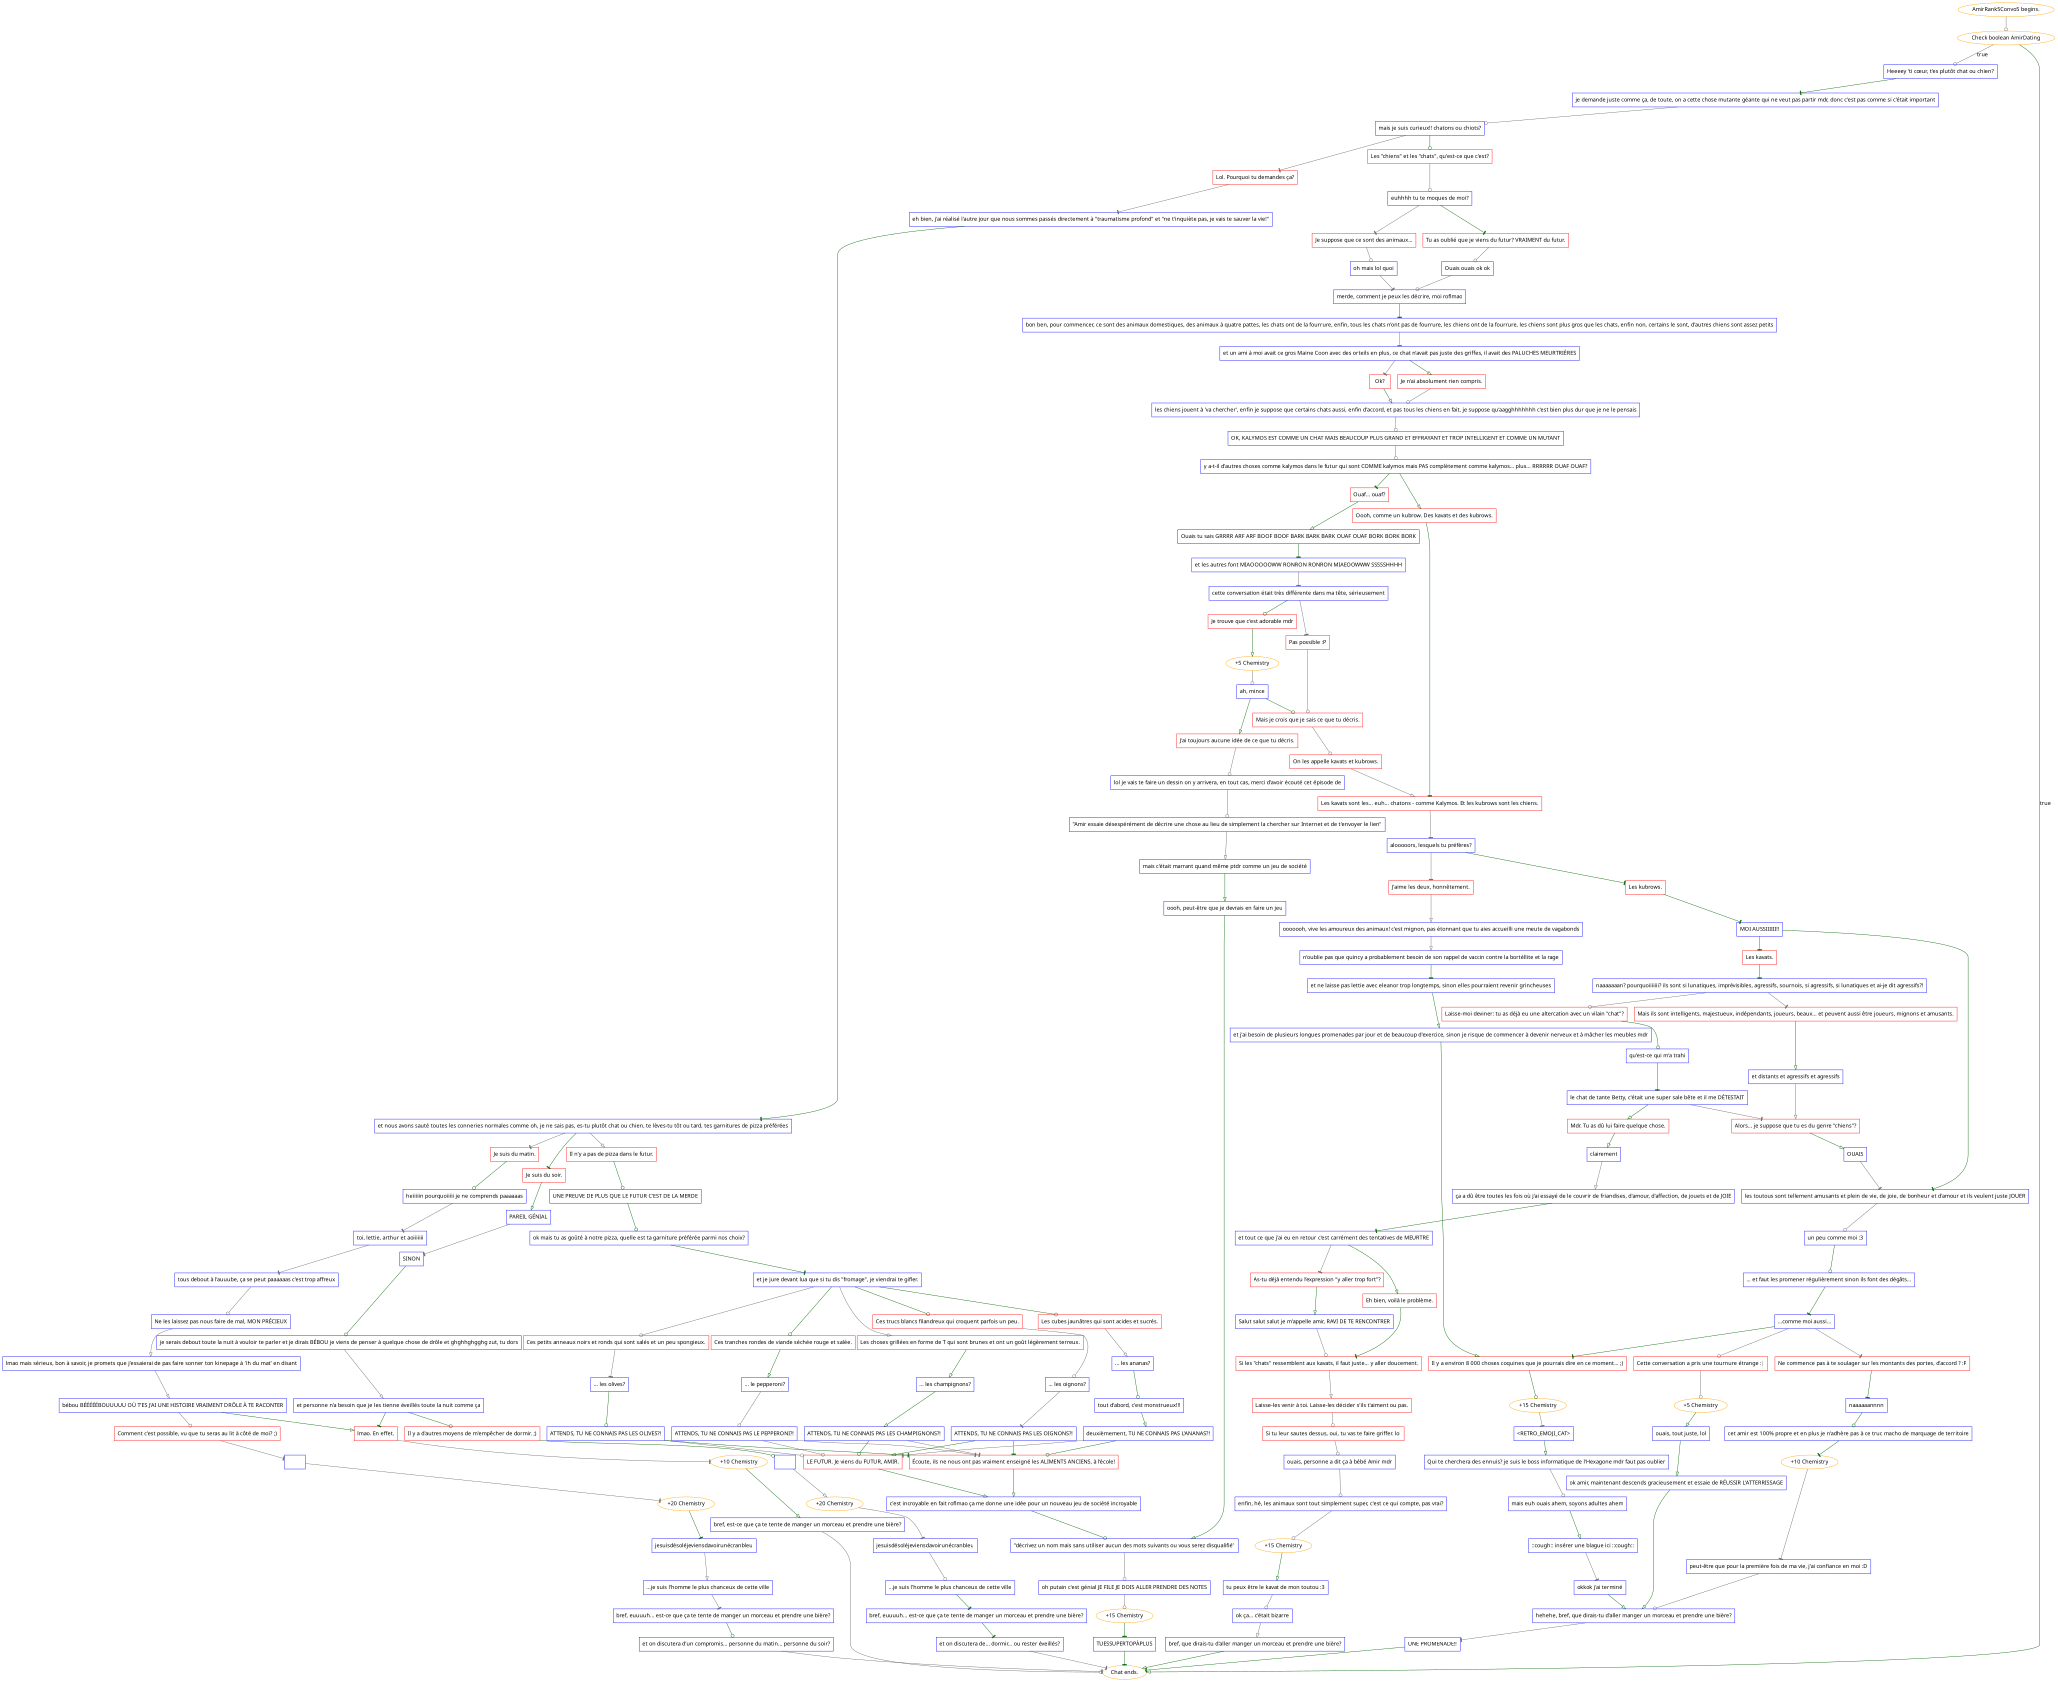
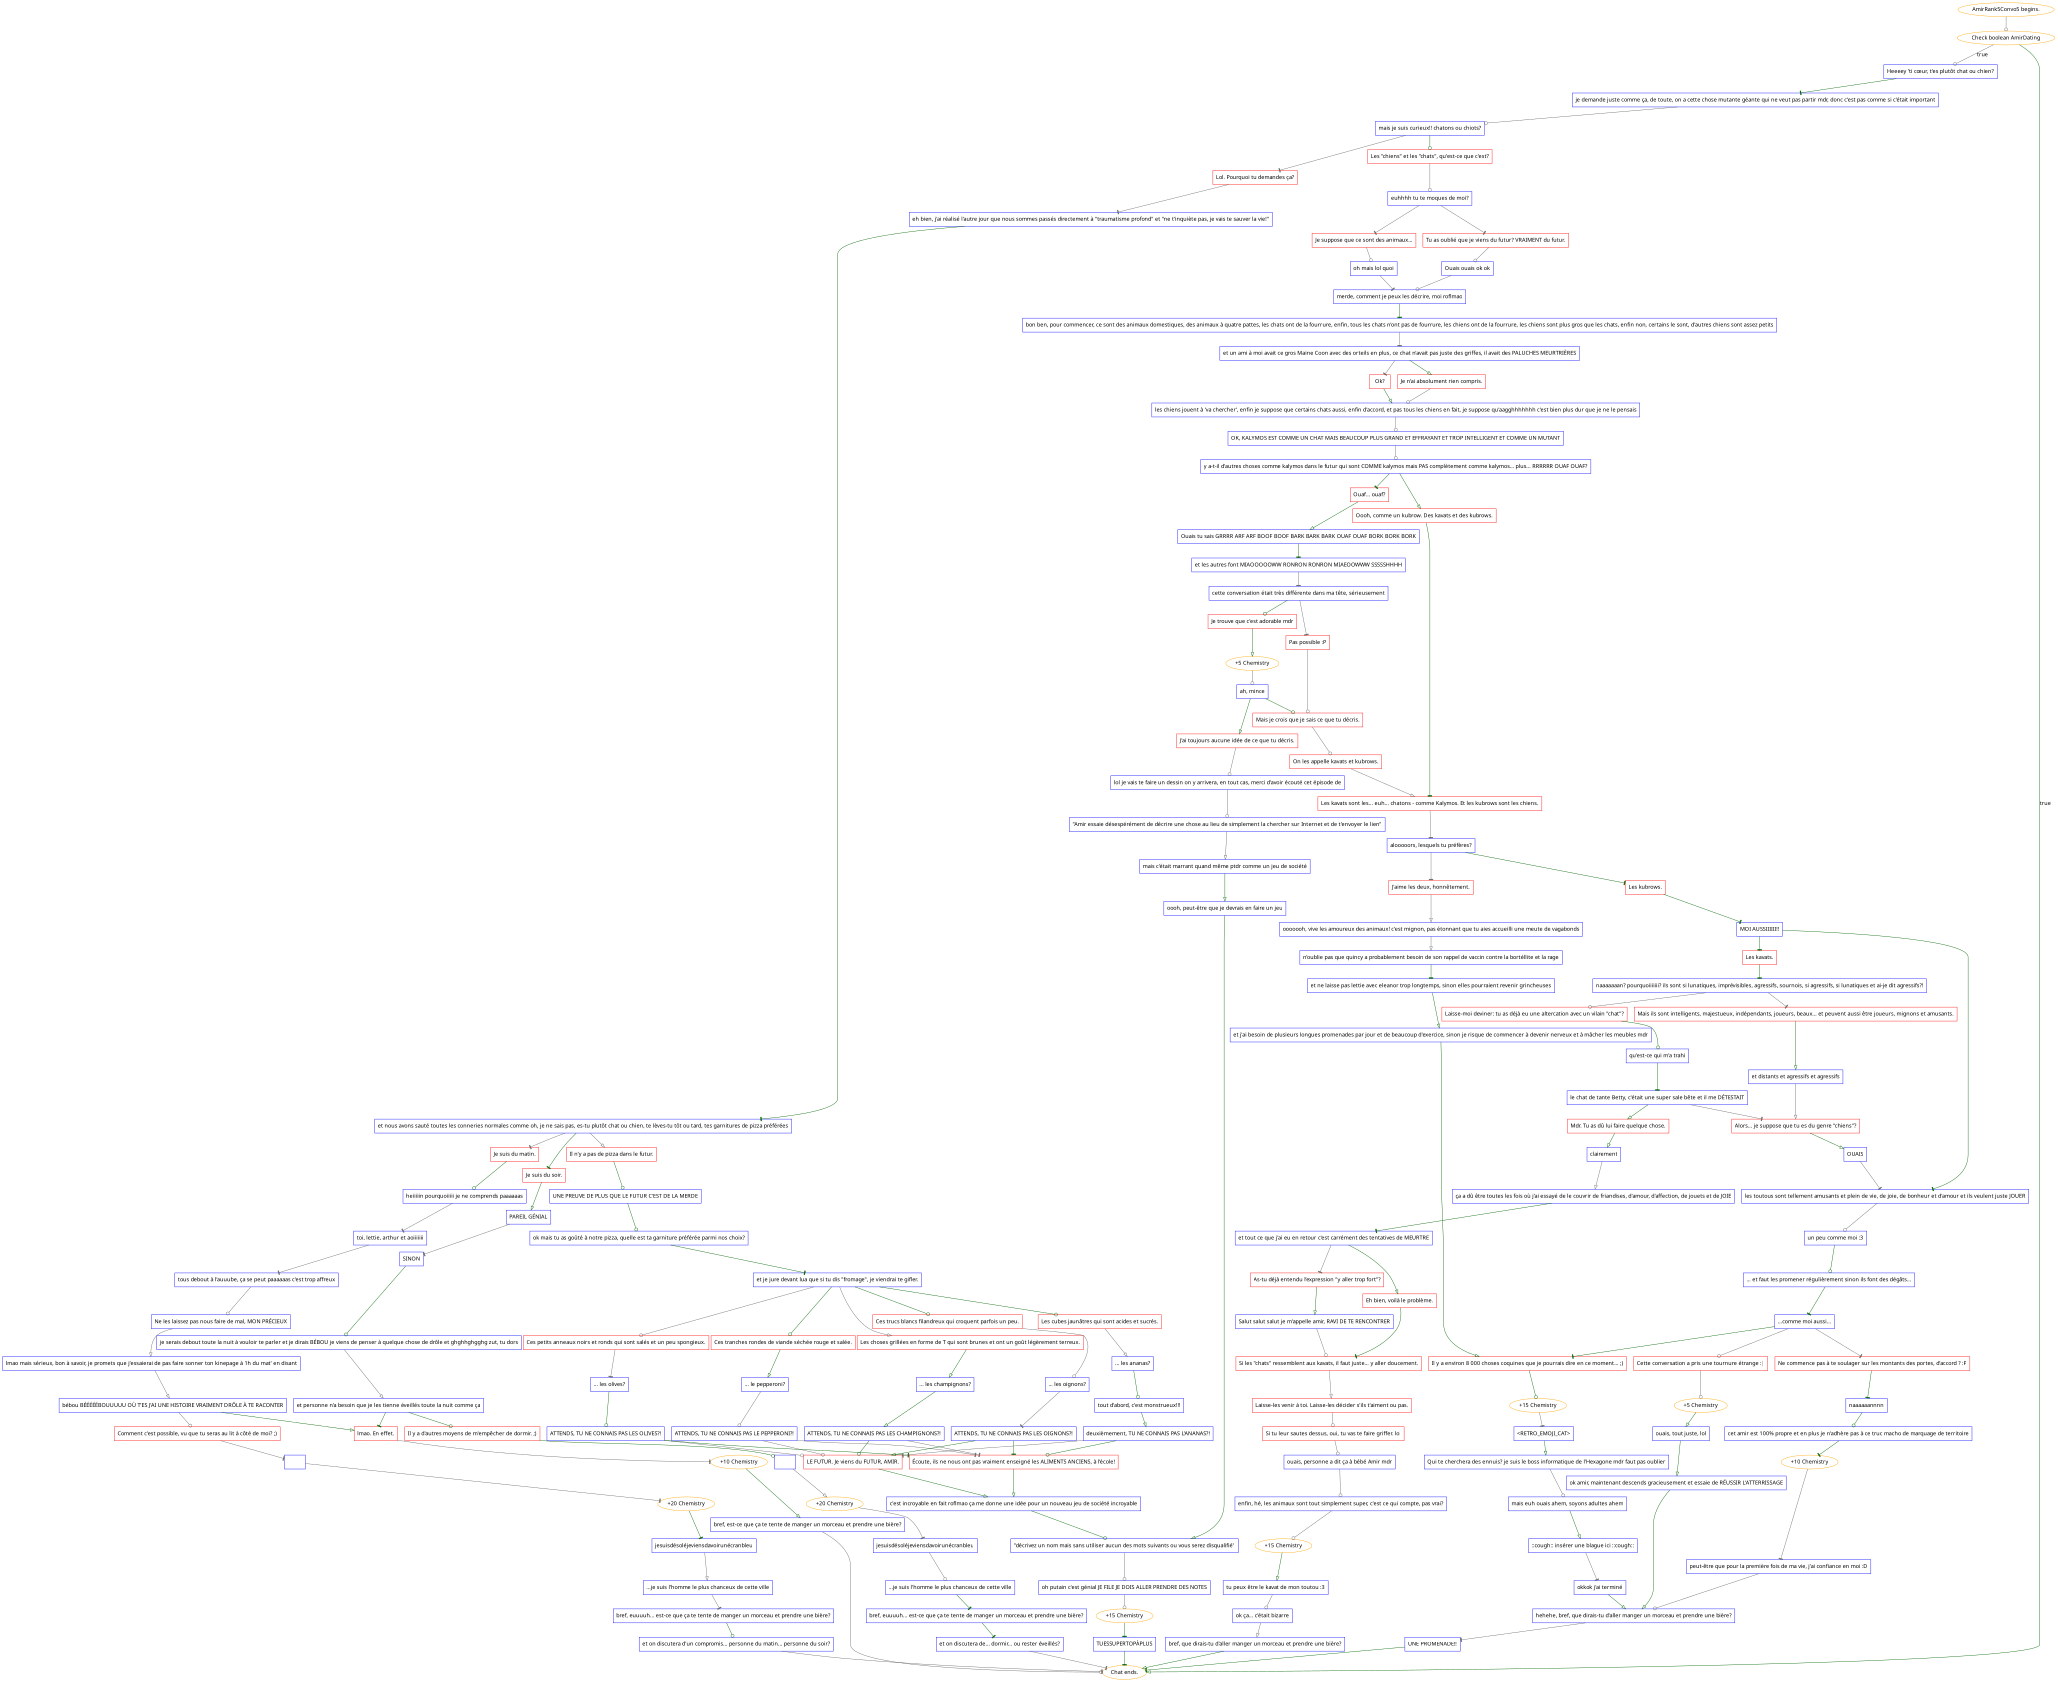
(1462, 219) -> (1462, 219)
